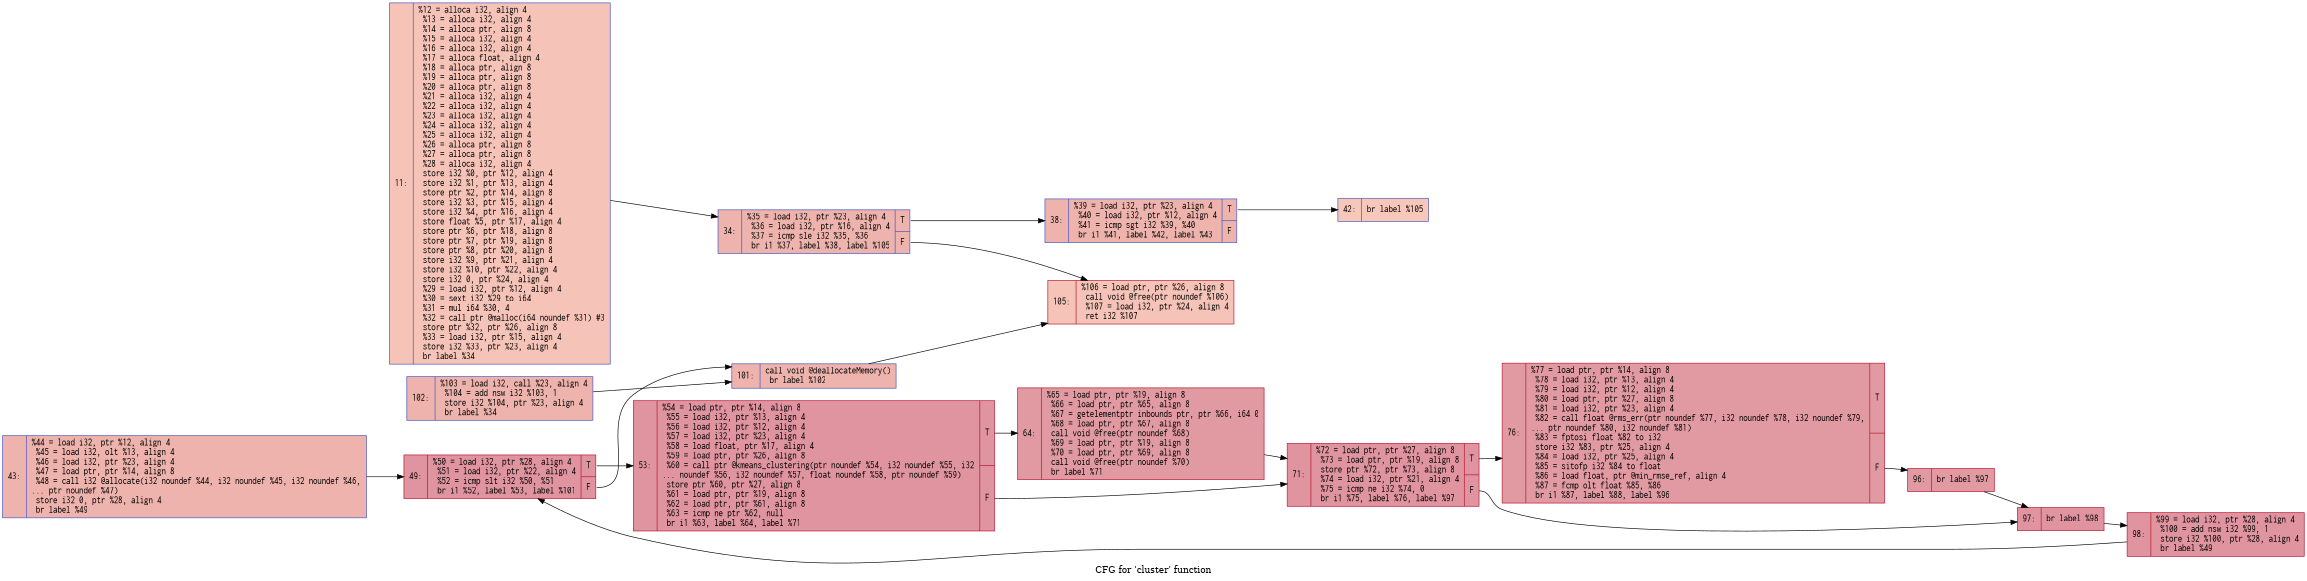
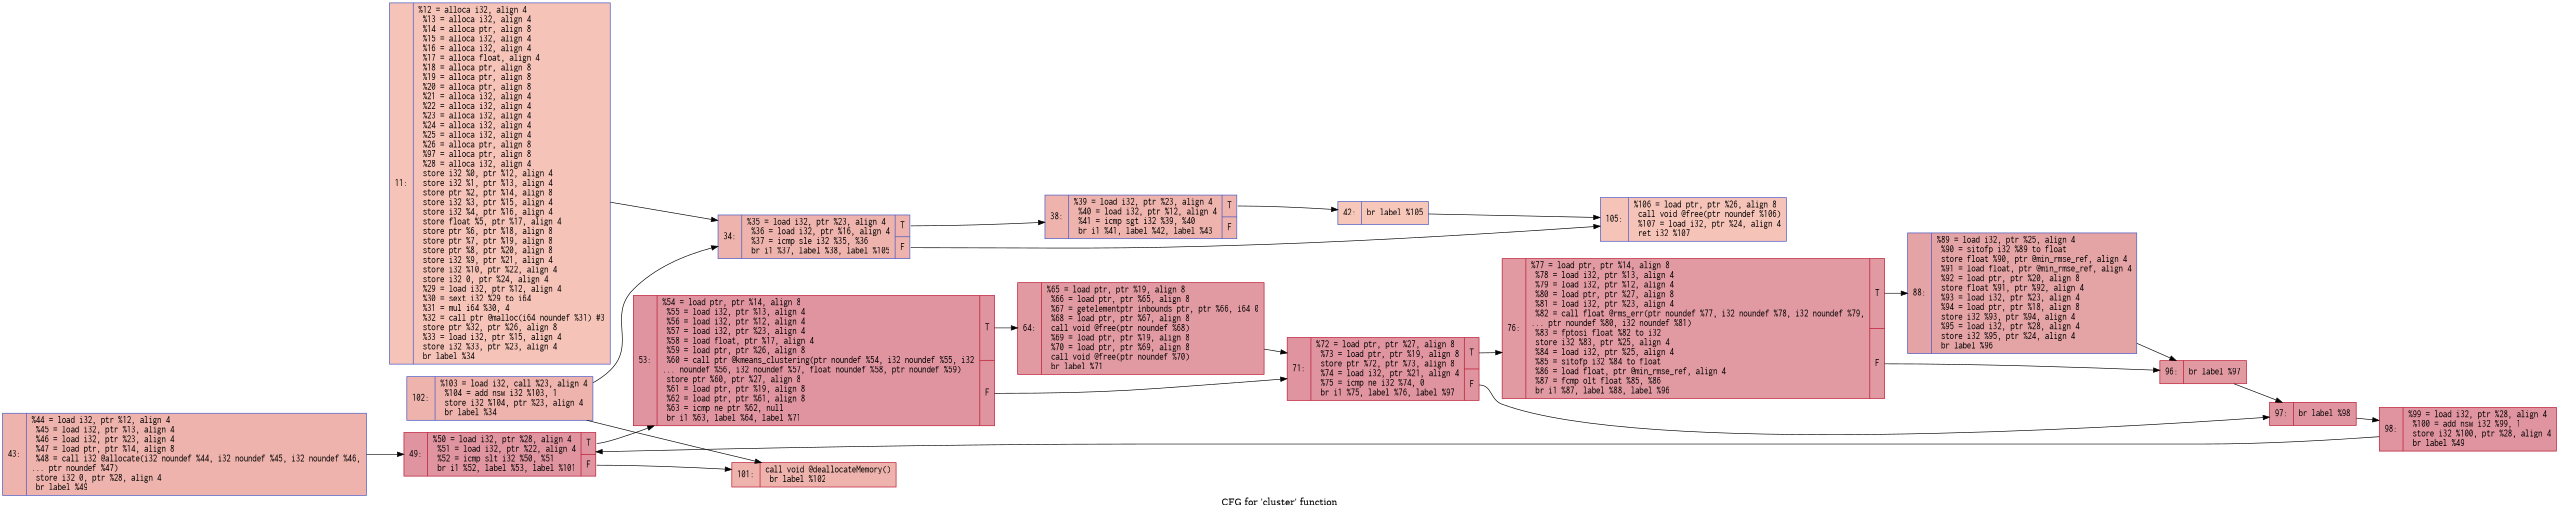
(475, 154) -> (475, 154)
none -> (2022, 293)
none -> (628, 297)
(1141, 302) -> (1693, 219)
(955, 344) -> (1511, 216)
(814, 376) -> (814, 475)
(103, 452) -> (103, 430)
